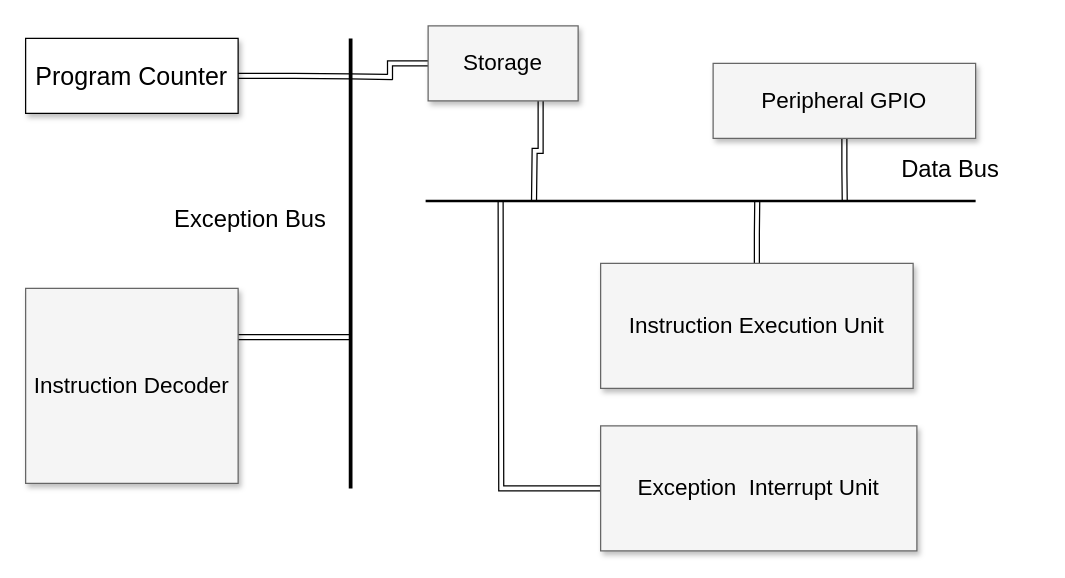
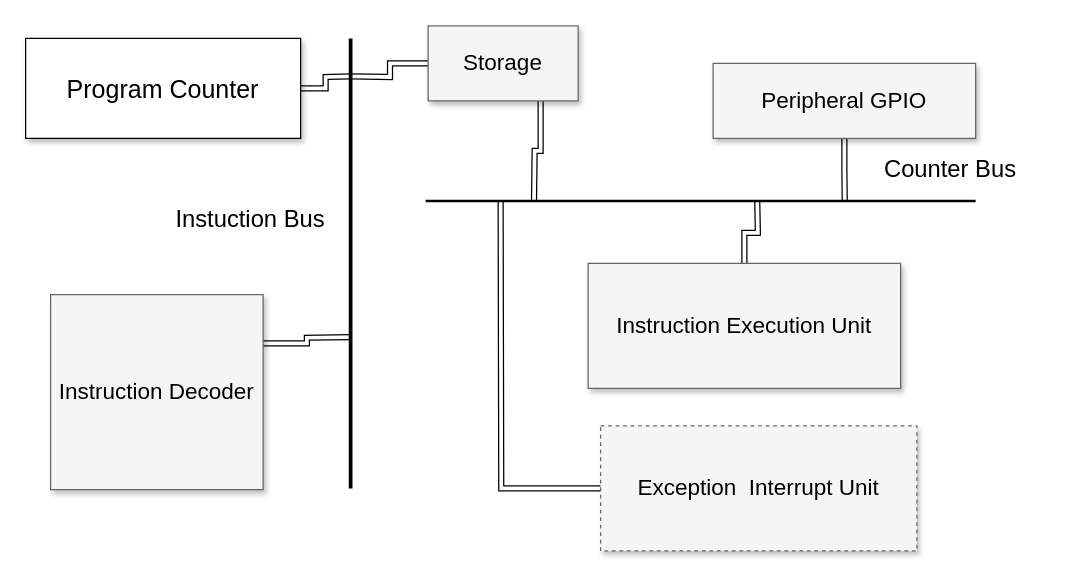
(132, 76) -> (163, 88)
(951, 169) -> (951, 169)
(251, 219) -> (251, 219)
(757, 326) -> (744, 326)
(132, 386) -> (157, 392)
(759, 488) -> (759, 488)
